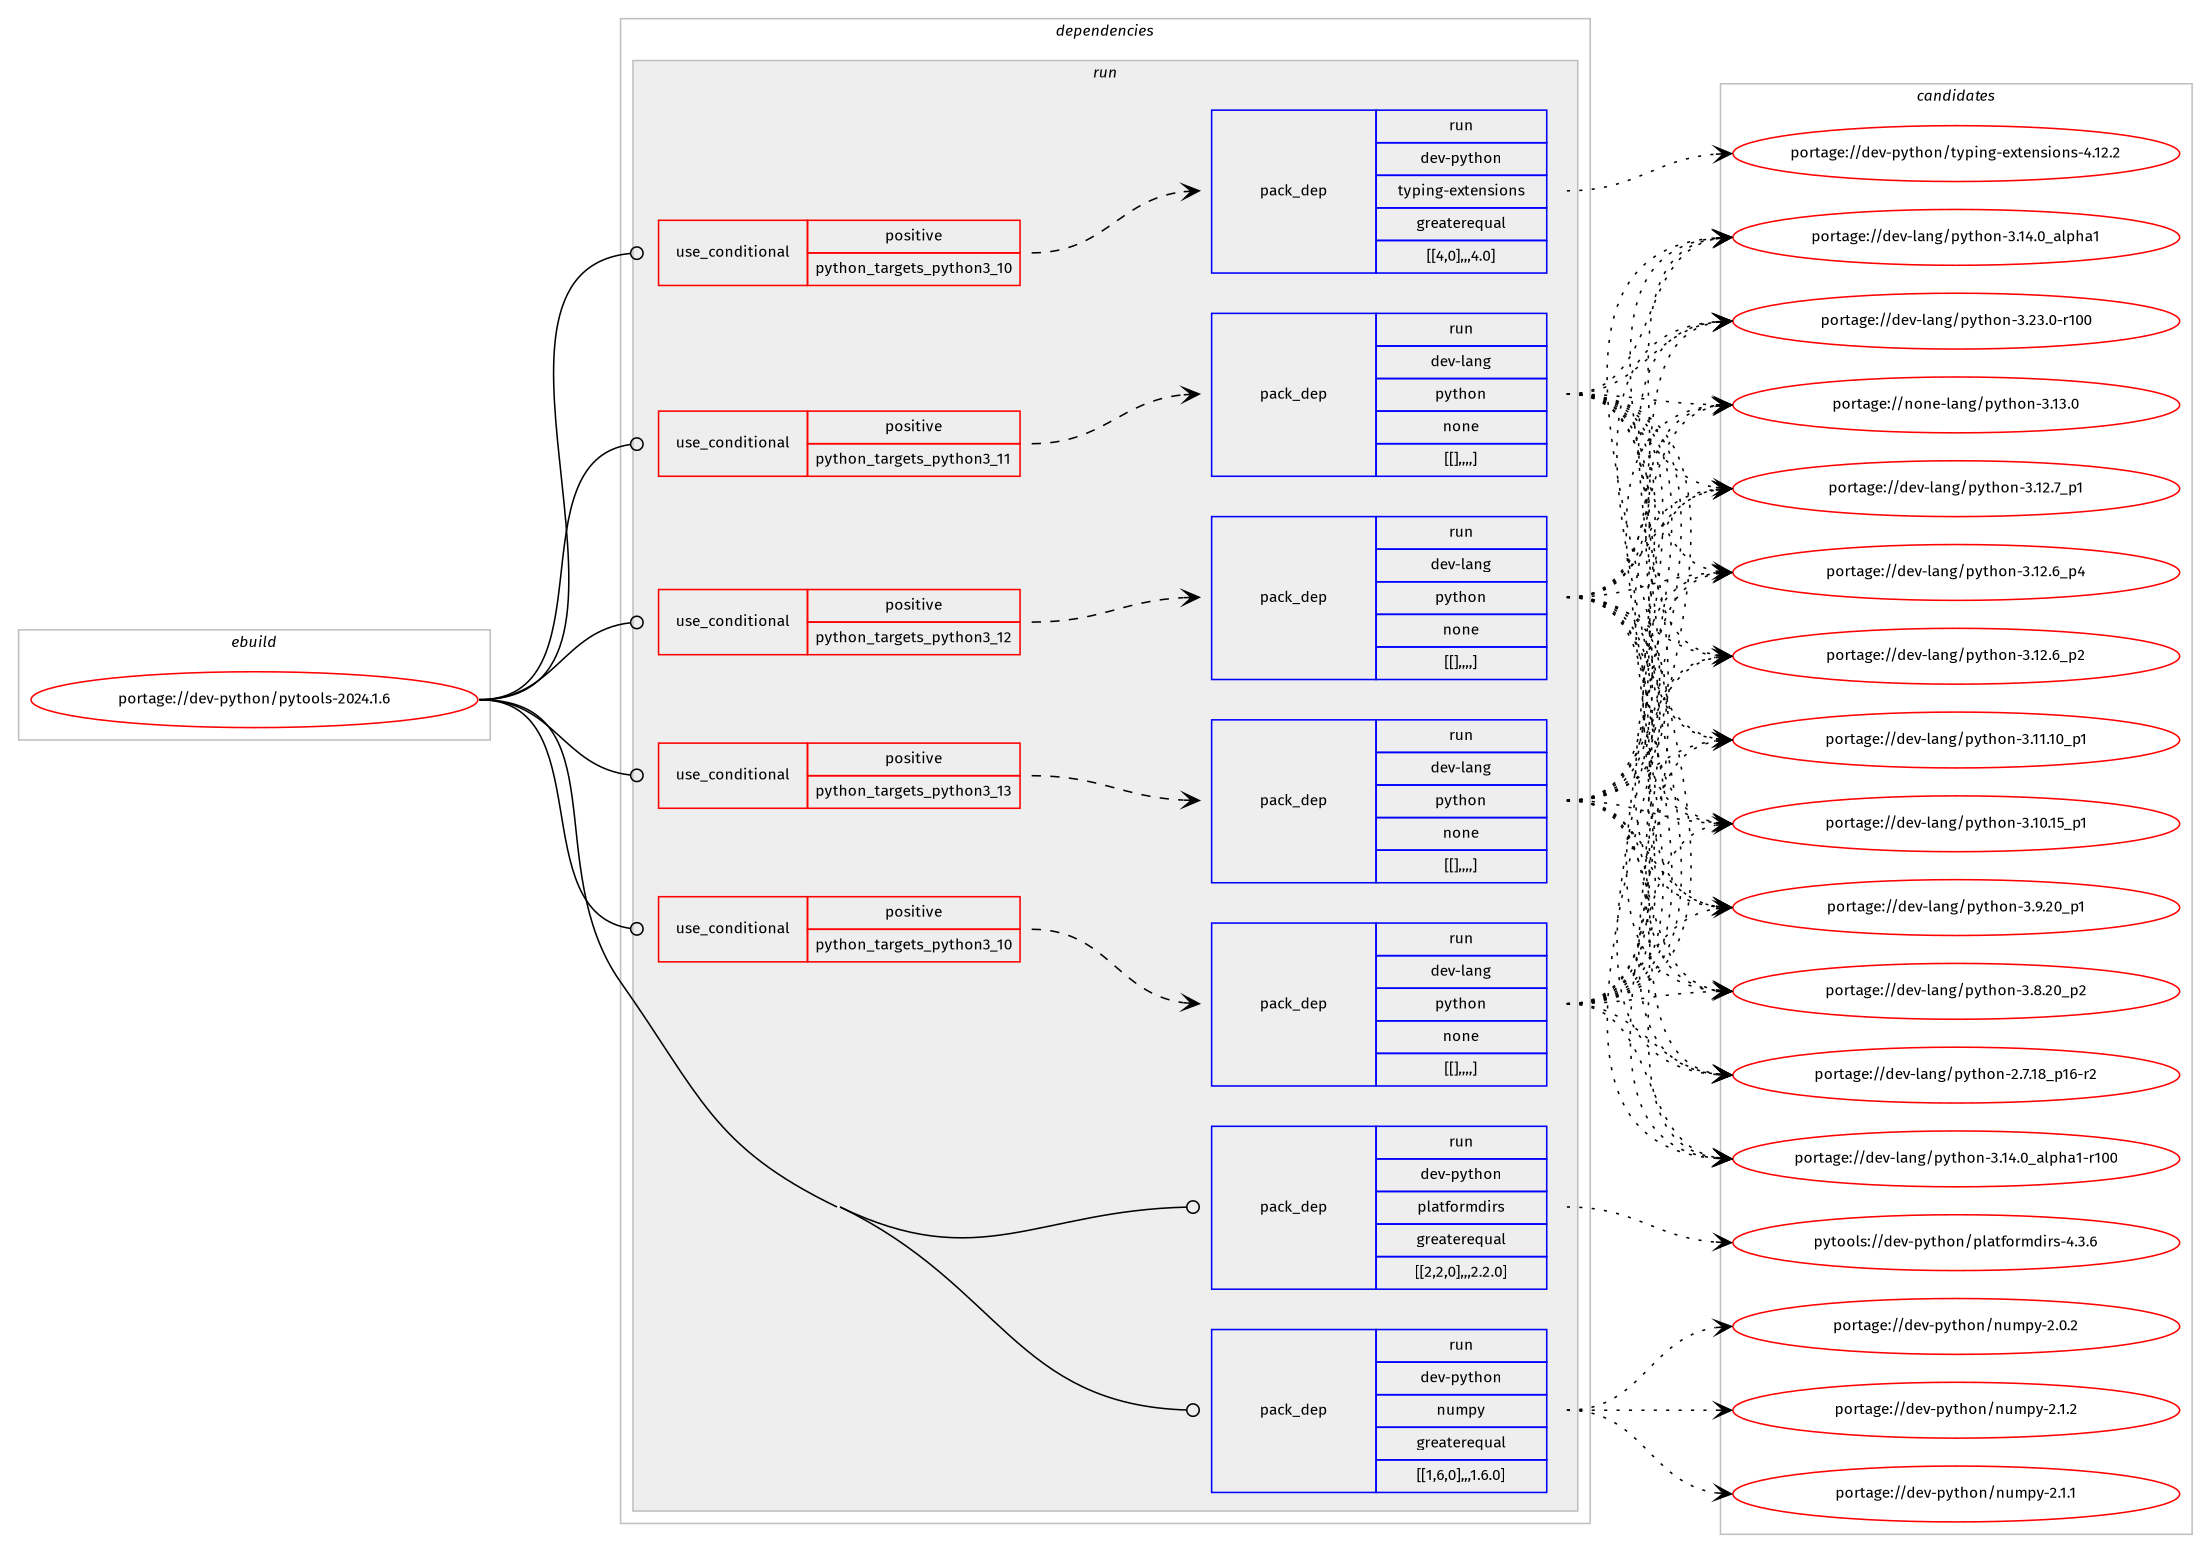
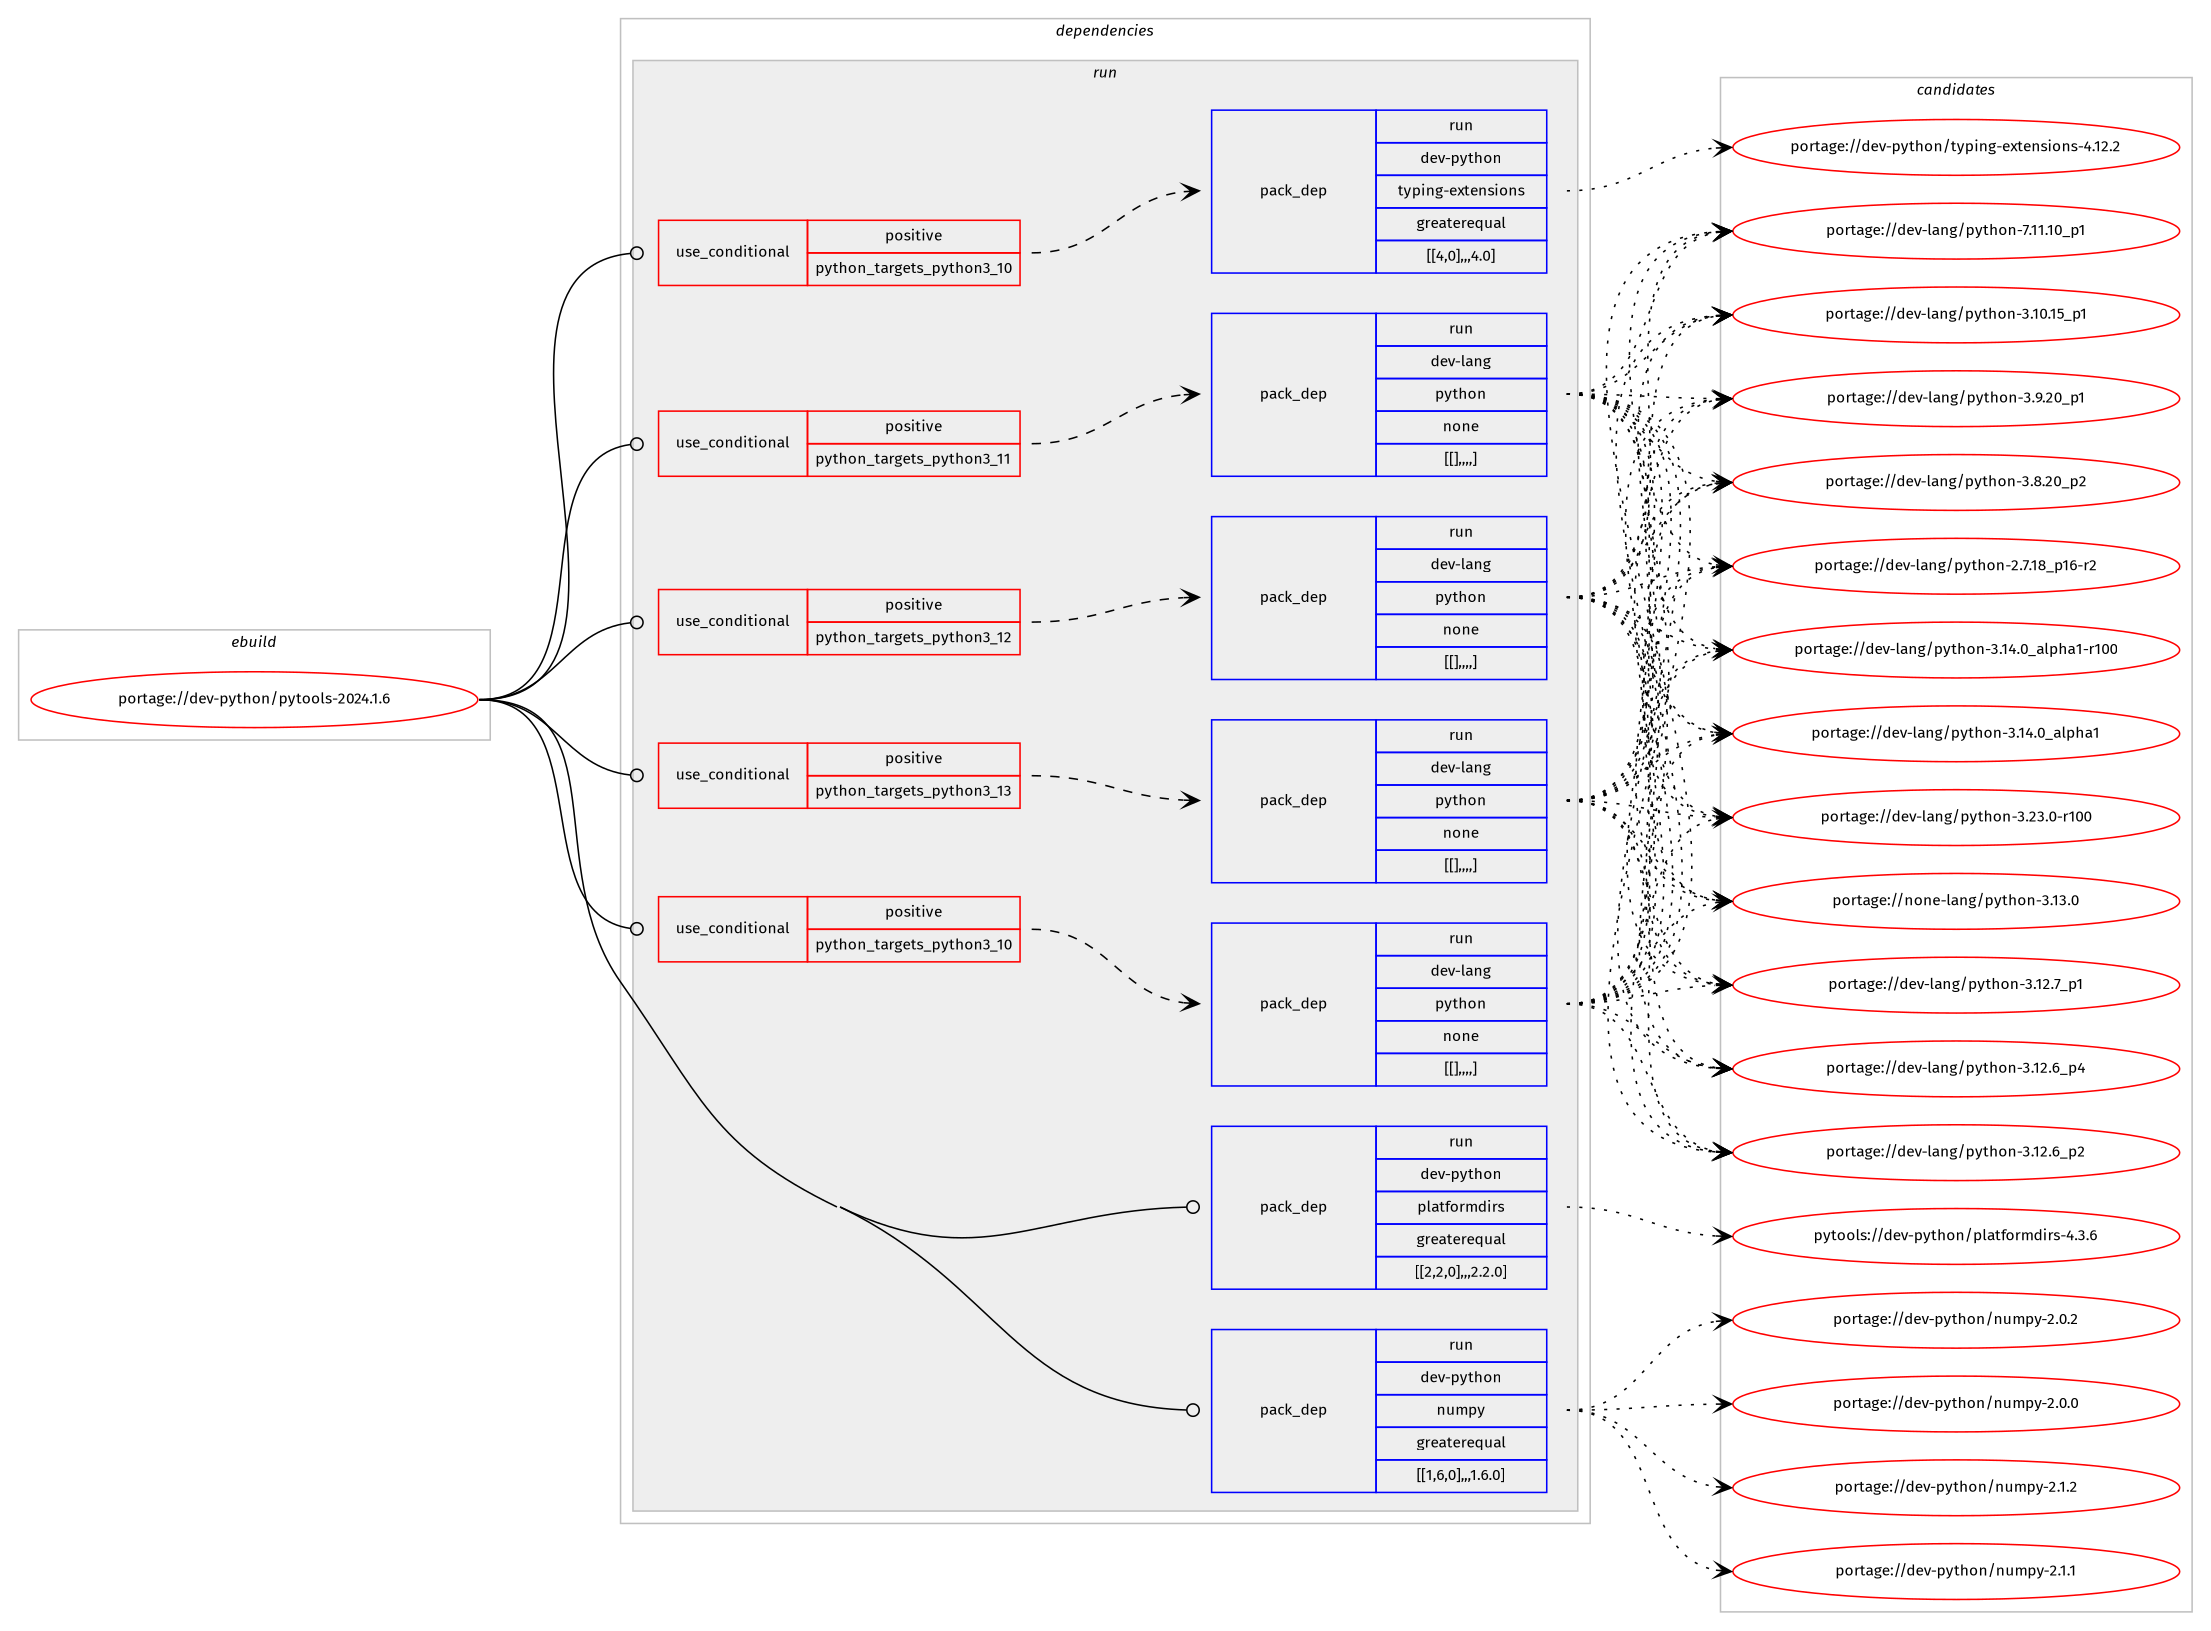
(1956, 740) -> (1956, 231)
none -> (1956, 1404)
